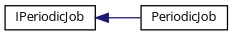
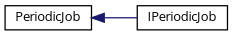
(125, 18) -> (121, 18)
